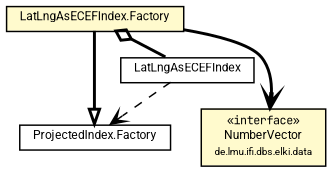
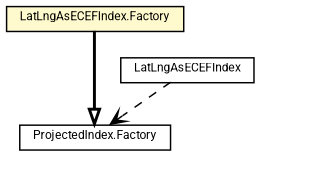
(149, 48) -> none
(263, 137) -> none
